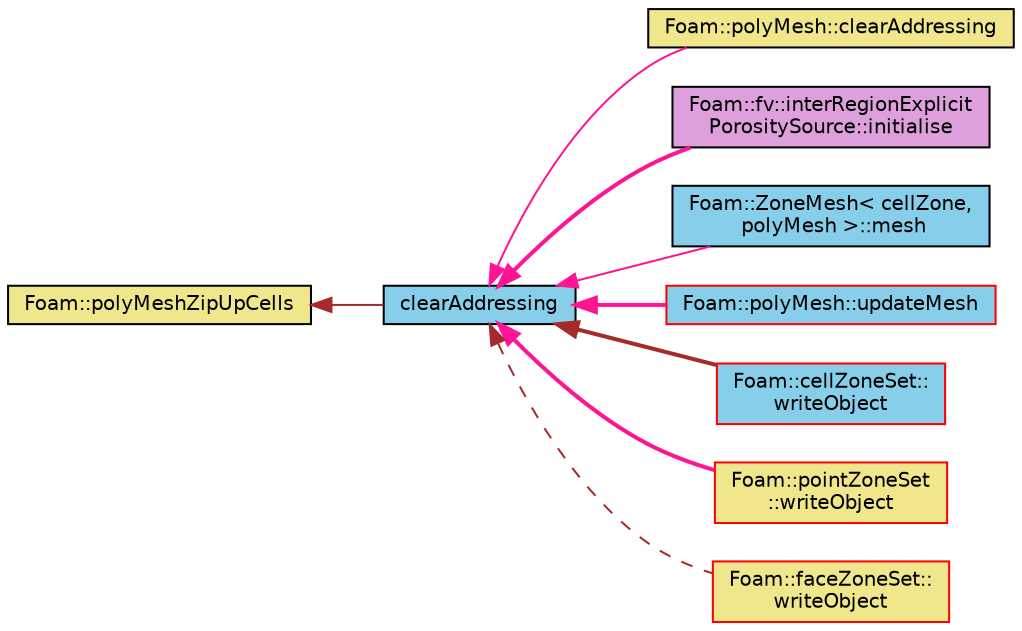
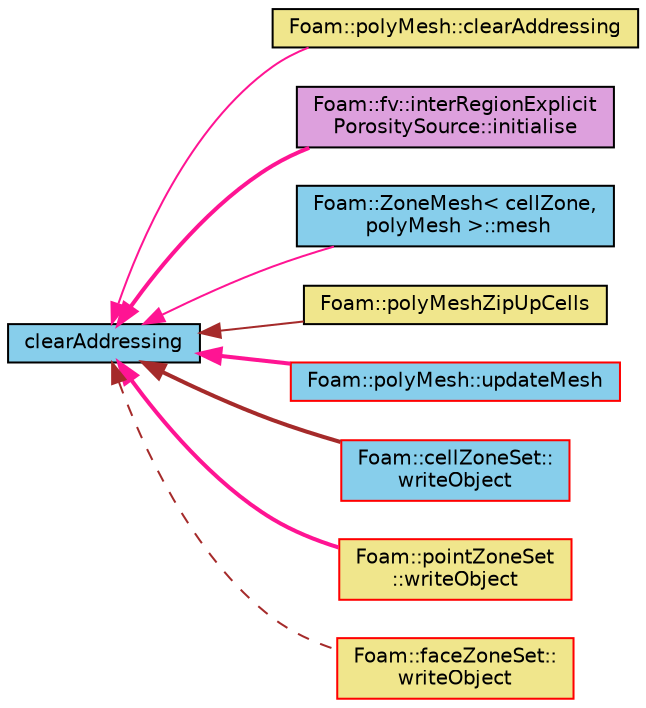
(358, 305) -> (262, 326)
